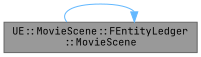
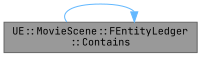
(101, 37) -> (101, 37)
